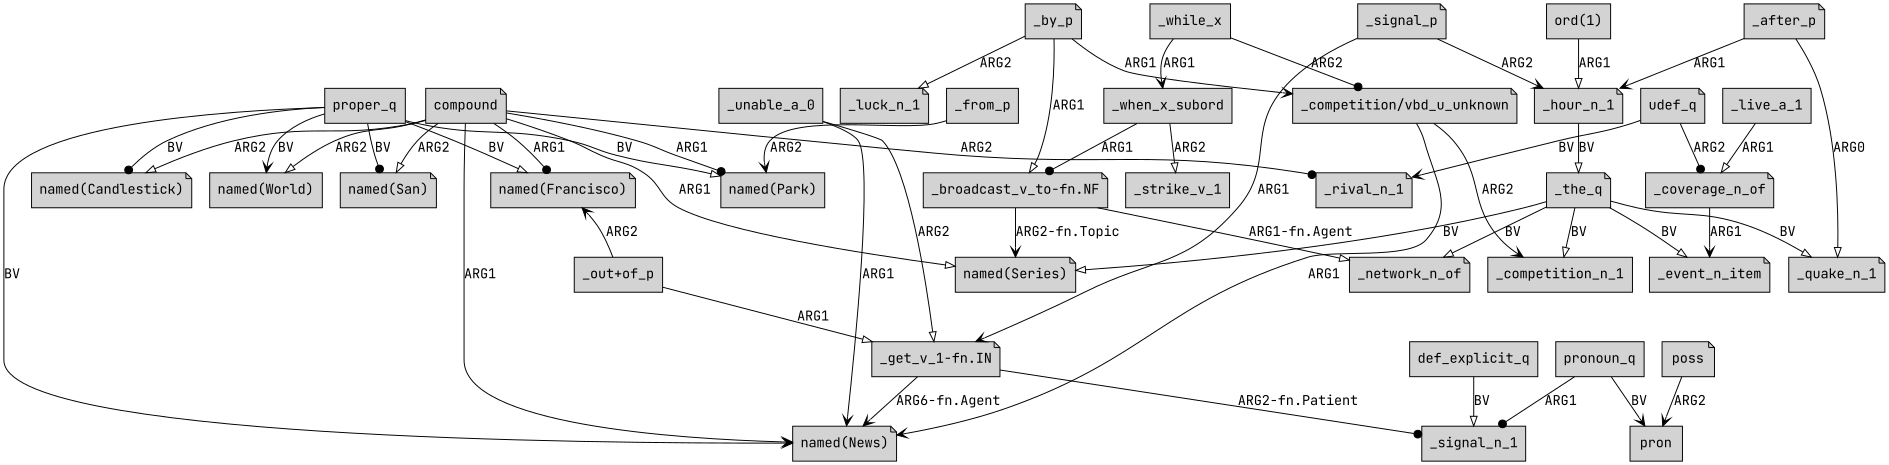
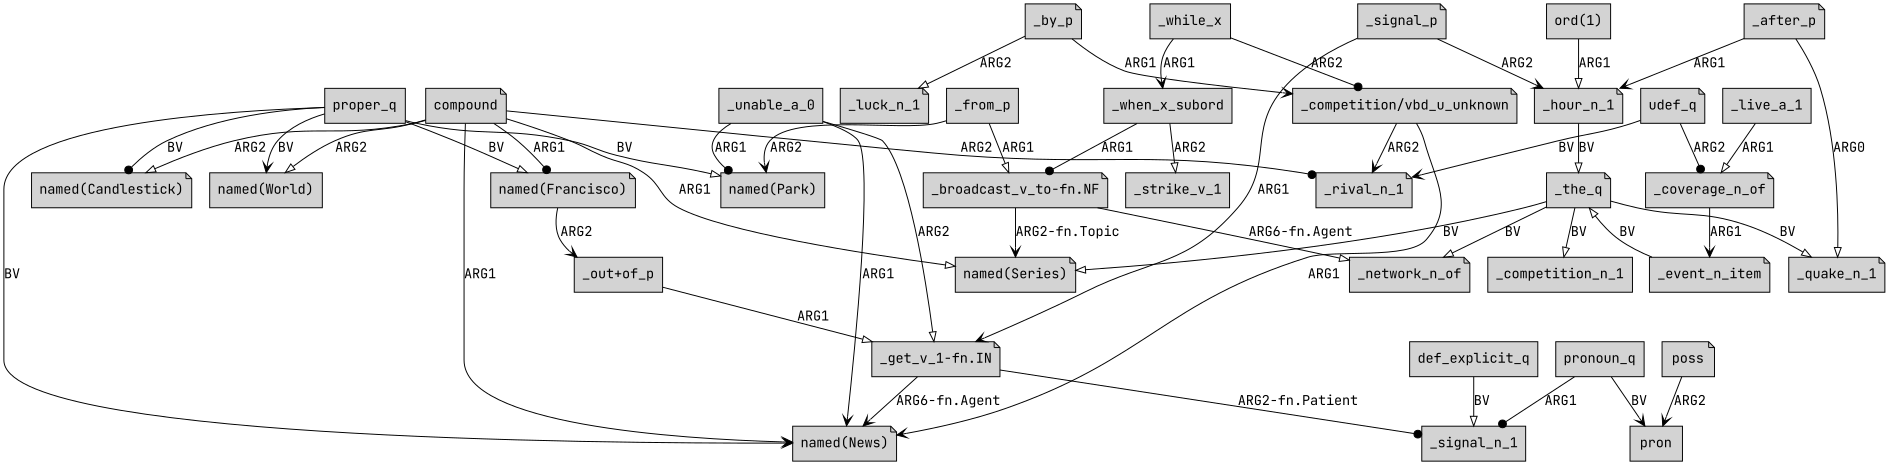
(1051, 103) -> (997, 143)
(614, 135) -> (713, 144)
(1476, 187) -> (1387, 144)
(388, 190) -> none
(1645, 229) -> (1621, 241)
(1301, 233) -> (1301, 233)
(603, 235) -> (557, 231)
